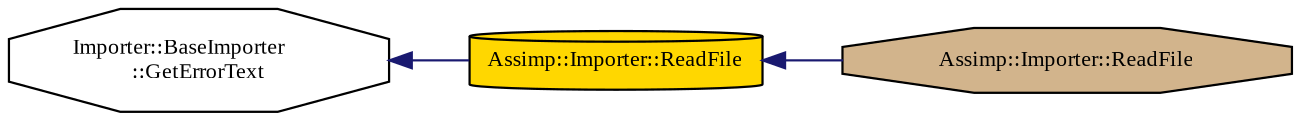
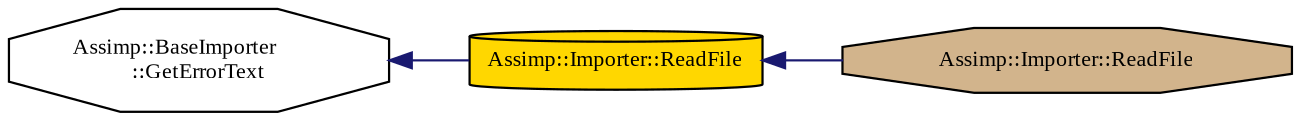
(199, 60) -> (199, 60)
